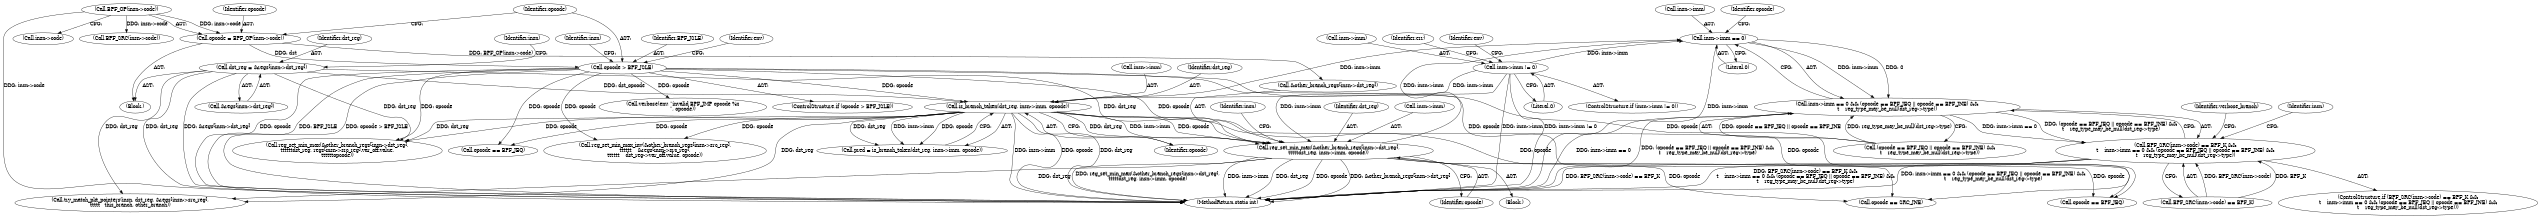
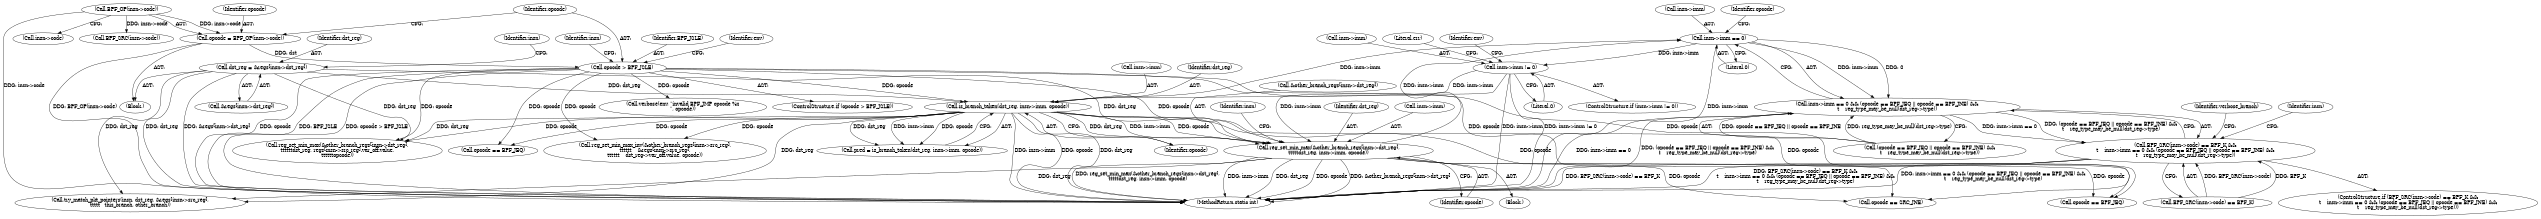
(1408, 39) -> (1408, 39)
(1604, 49) -> (1622, 57)
(803, 56) -> (503, 196)
(624, 86) -> (624, 86)
